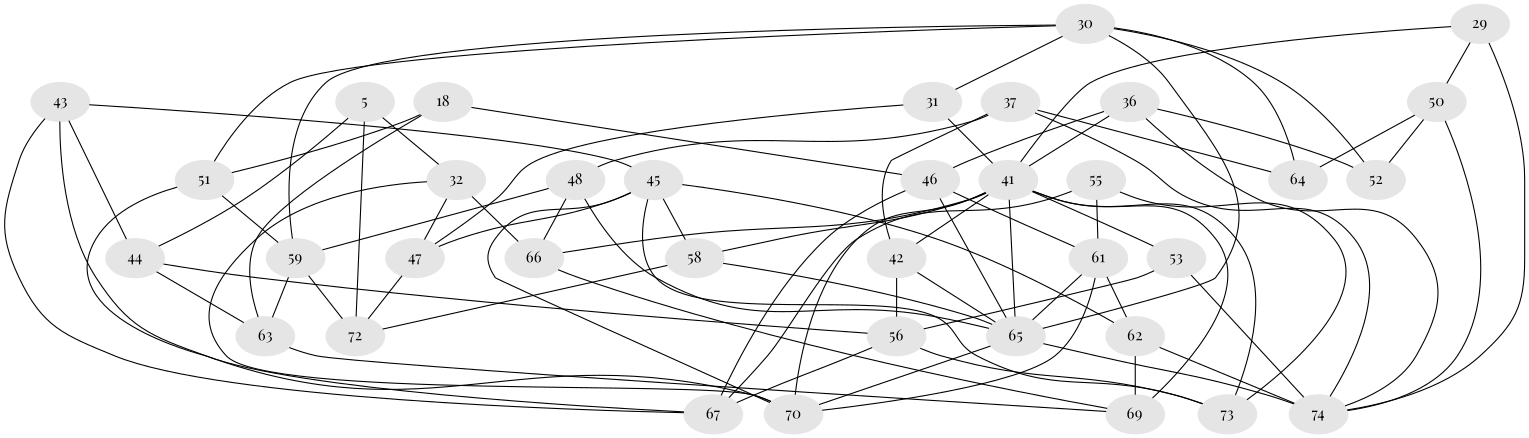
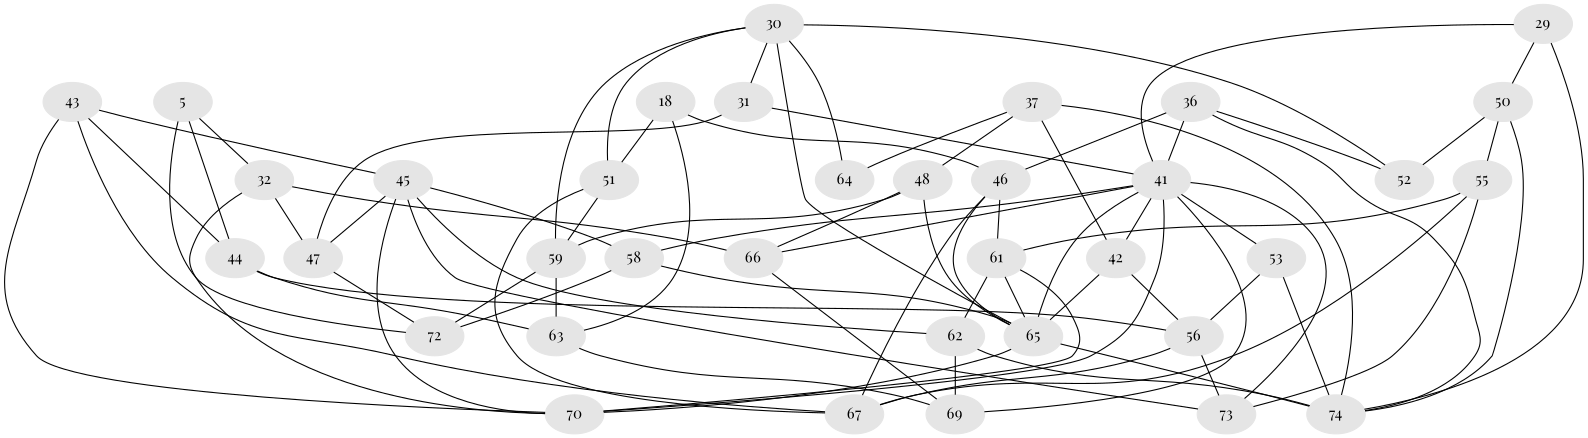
(1367, 141) -> (1493, 141)
